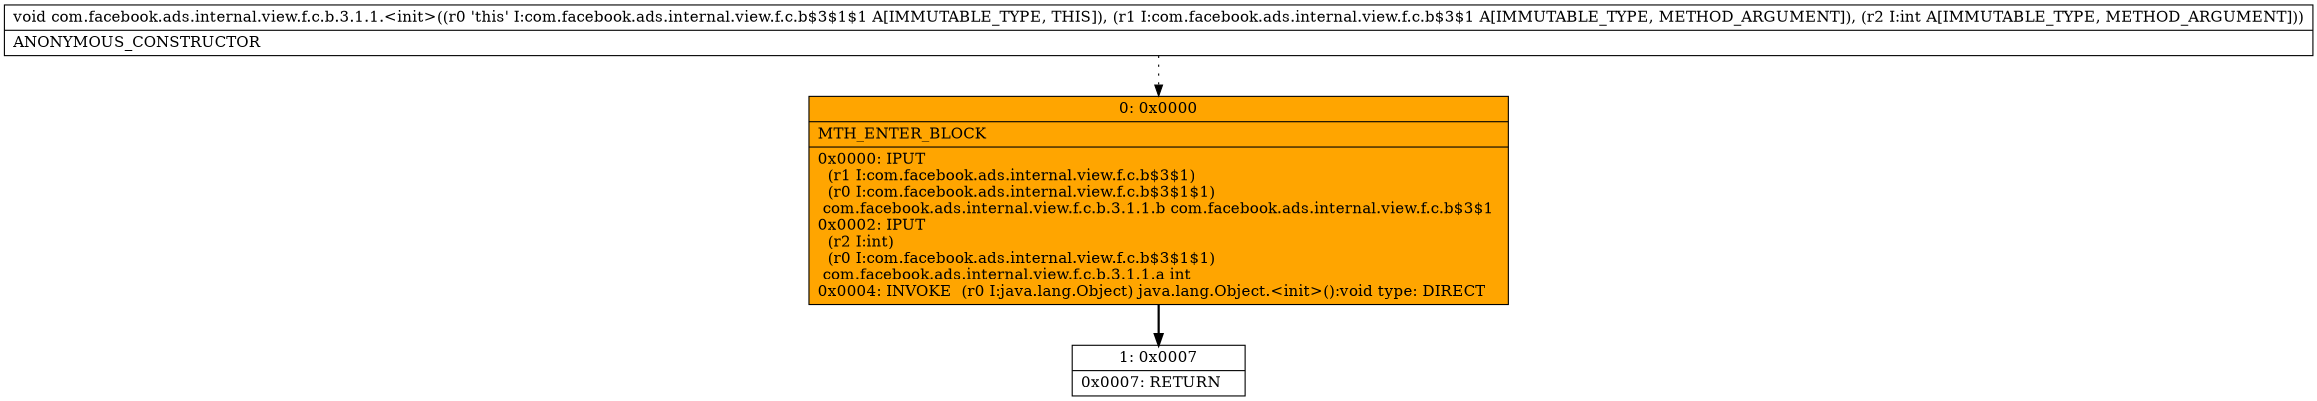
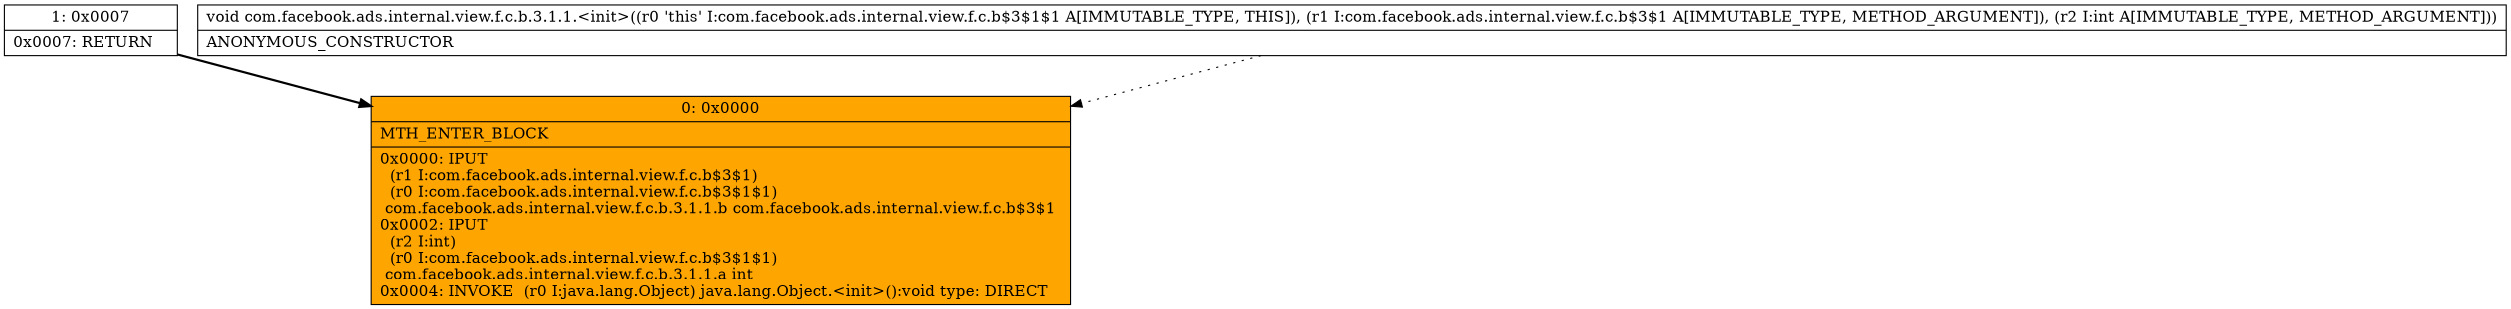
(1159, 319) -> (269, 79)
